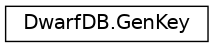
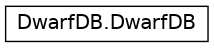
(107, 24) -> (107, 24)
